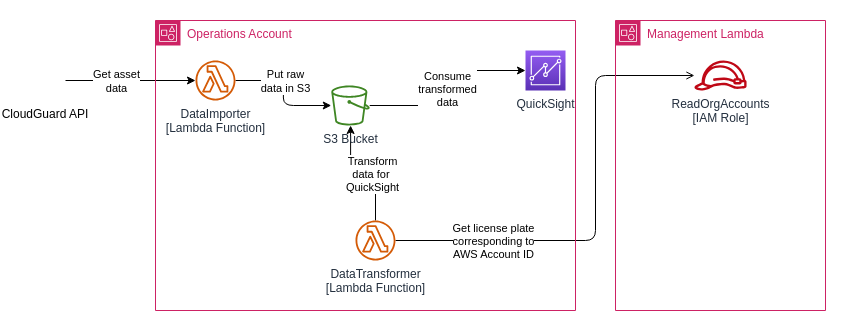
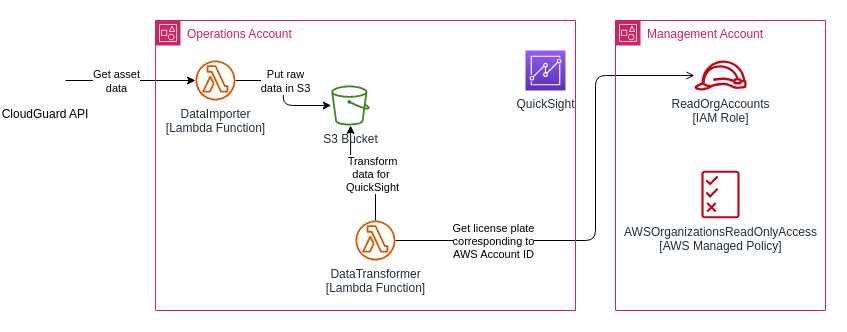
(703, 35) -> (706, 35)
(394, 106) -> none
none -> (720, 195)
